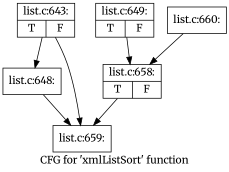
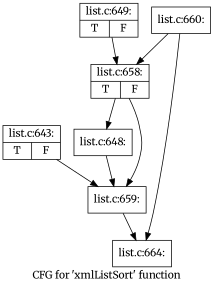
(39, 49) -> (112, 110)
none -> (142, 254)
